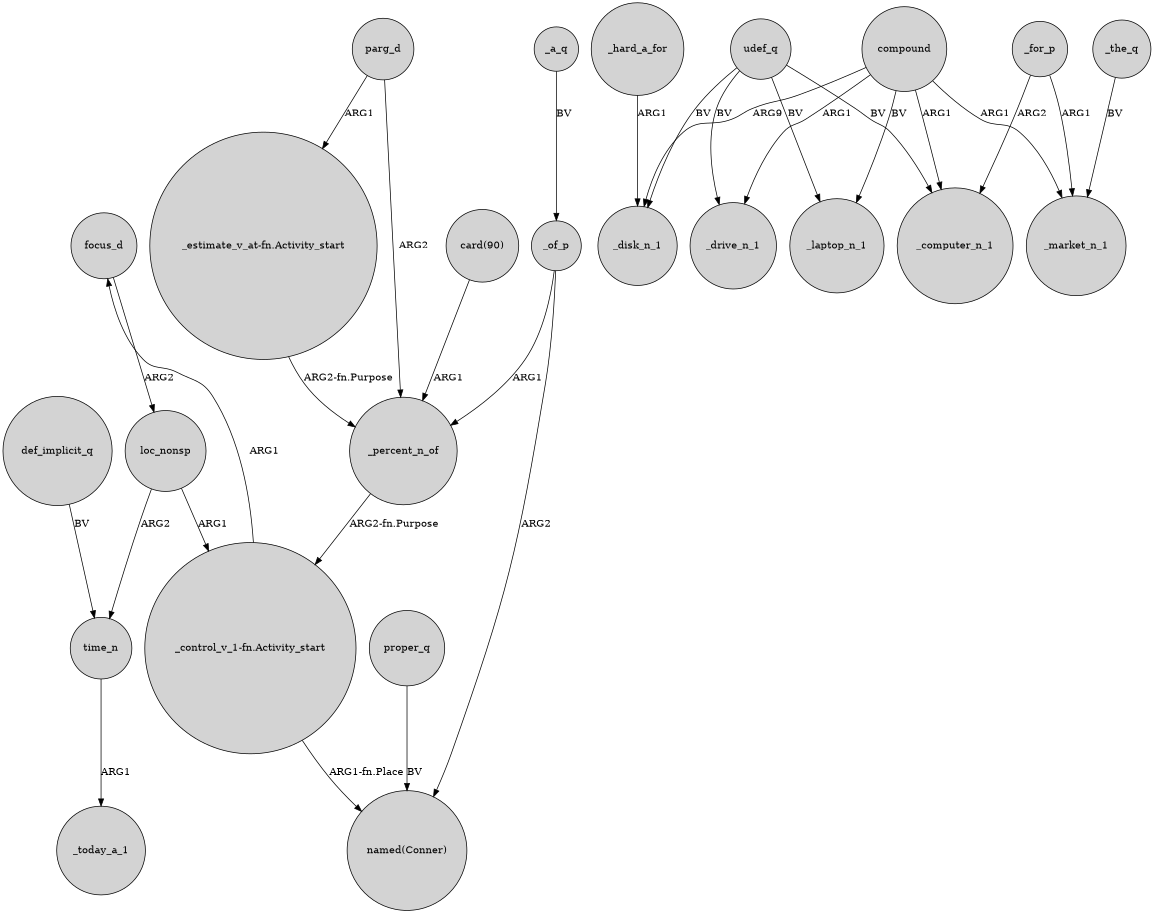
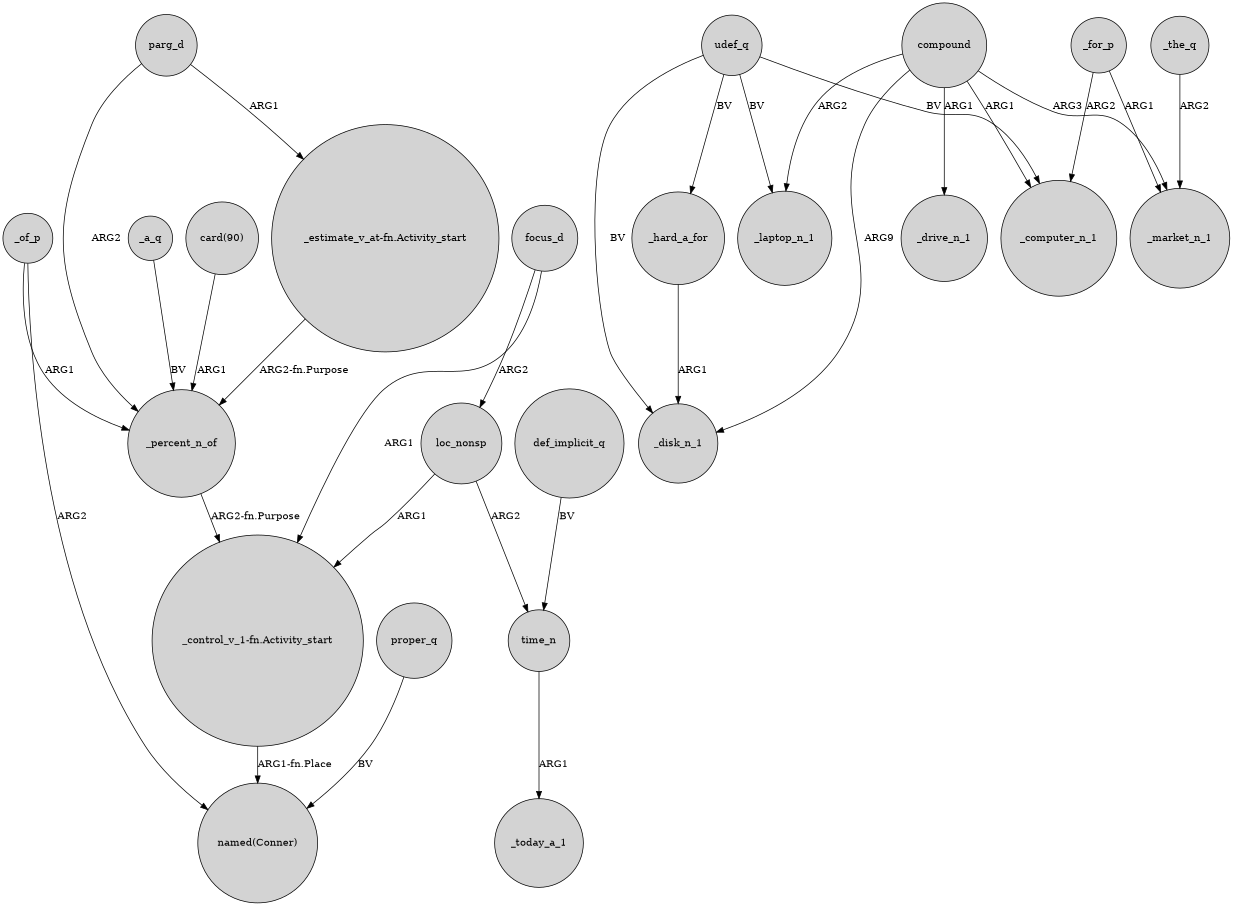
(899, 114) -> (833, 106)
(995, 114) -> (1068, 106)
(1115, 114) -> (1195, 106)
(712, 131) -> (708, 131)
(556, 142) -> (163, 322)
(210, 392) -> (406, 377)
